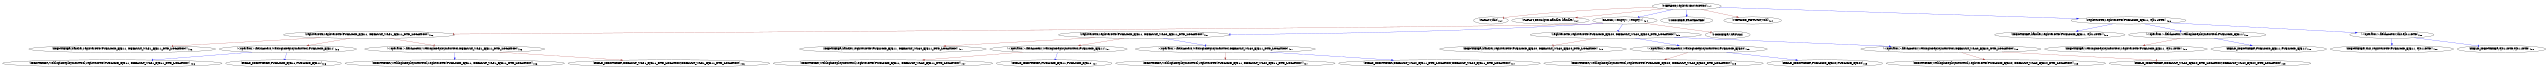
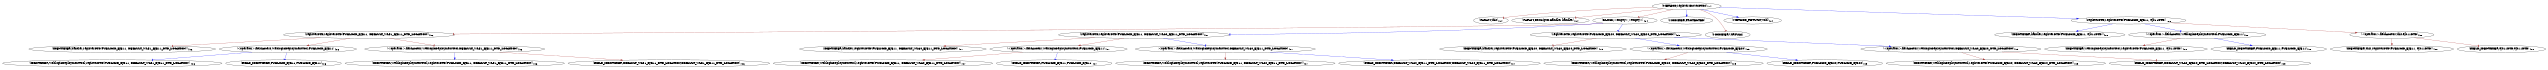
(1620, 13) -> (1620, 13)
(1656, 13) -> (1656, 13)
(1719, 13) -> (1719, 13)
(2169, 20) -> (2169, 20)
(1678, 28) -> (1715, 17)
(2263, 28) -> (2263, 28)
(2392, 41) -> (2392, 41)
(2446, 42) -> (2446, 42)
